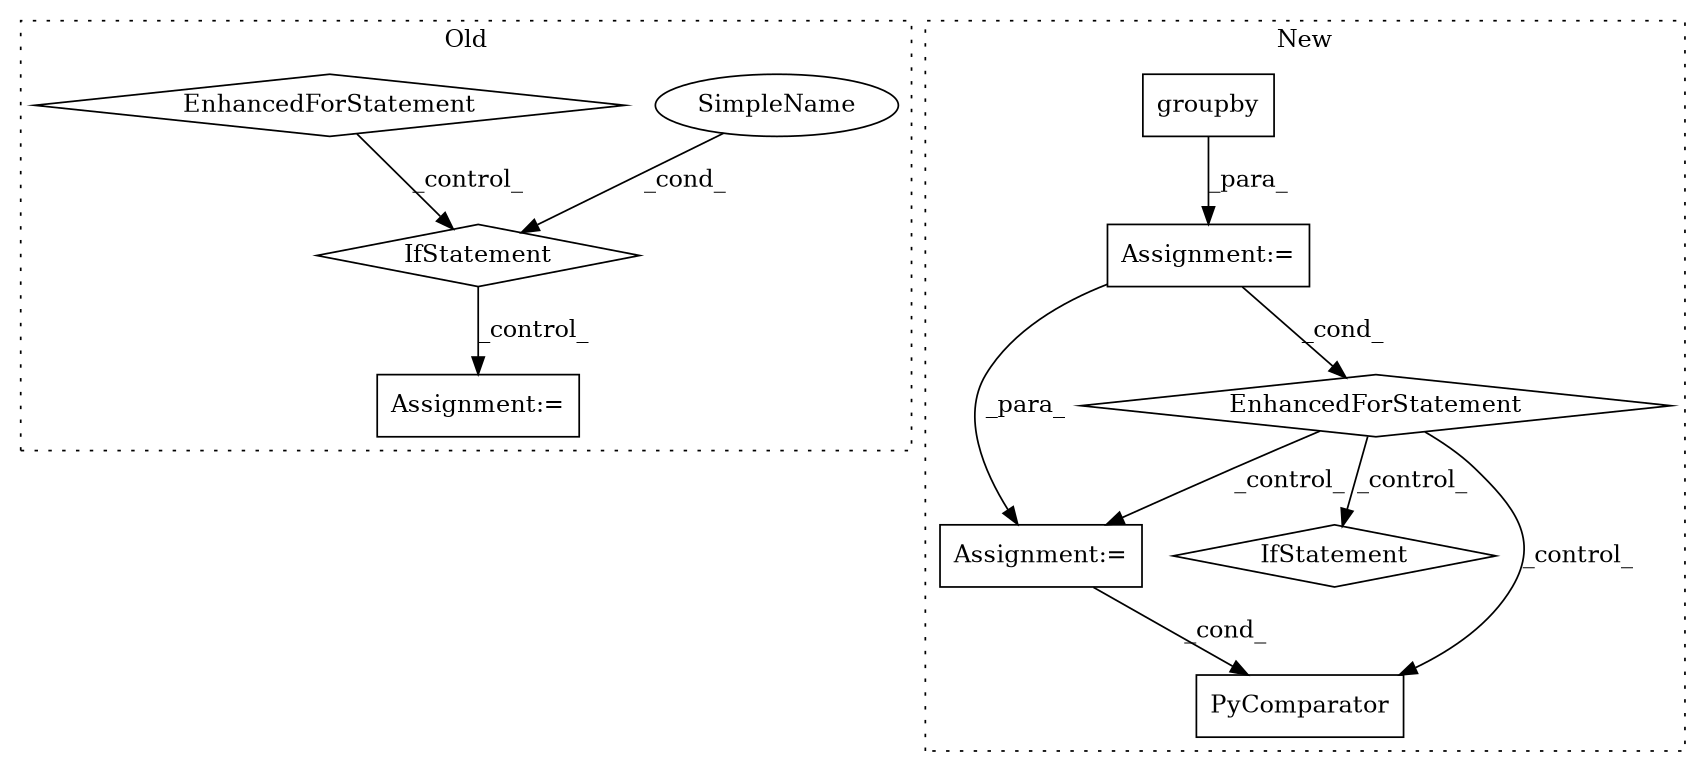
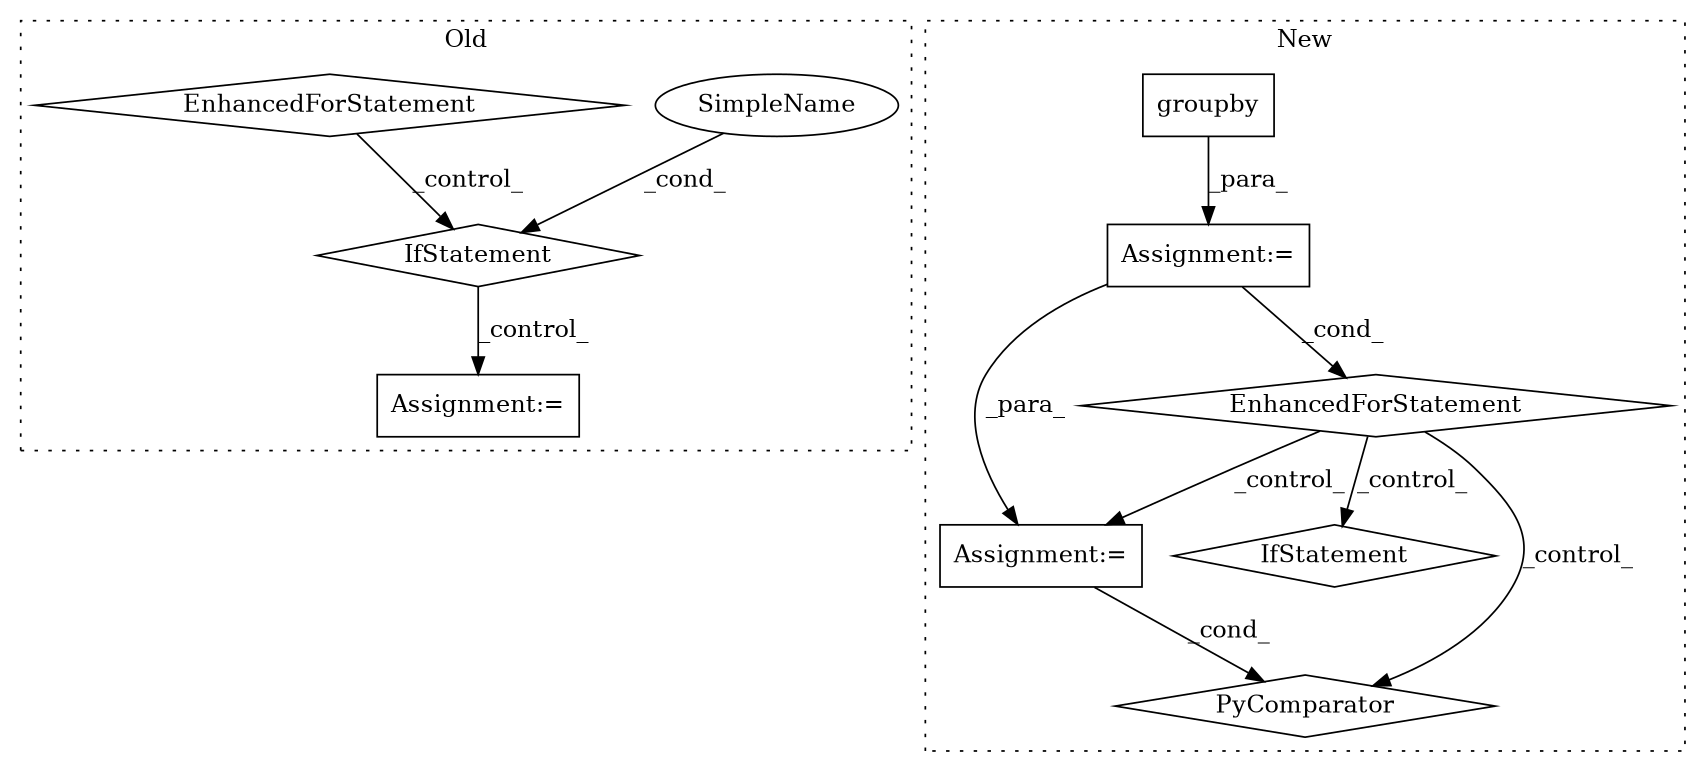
(1300, 706) -> (1305, 706)
